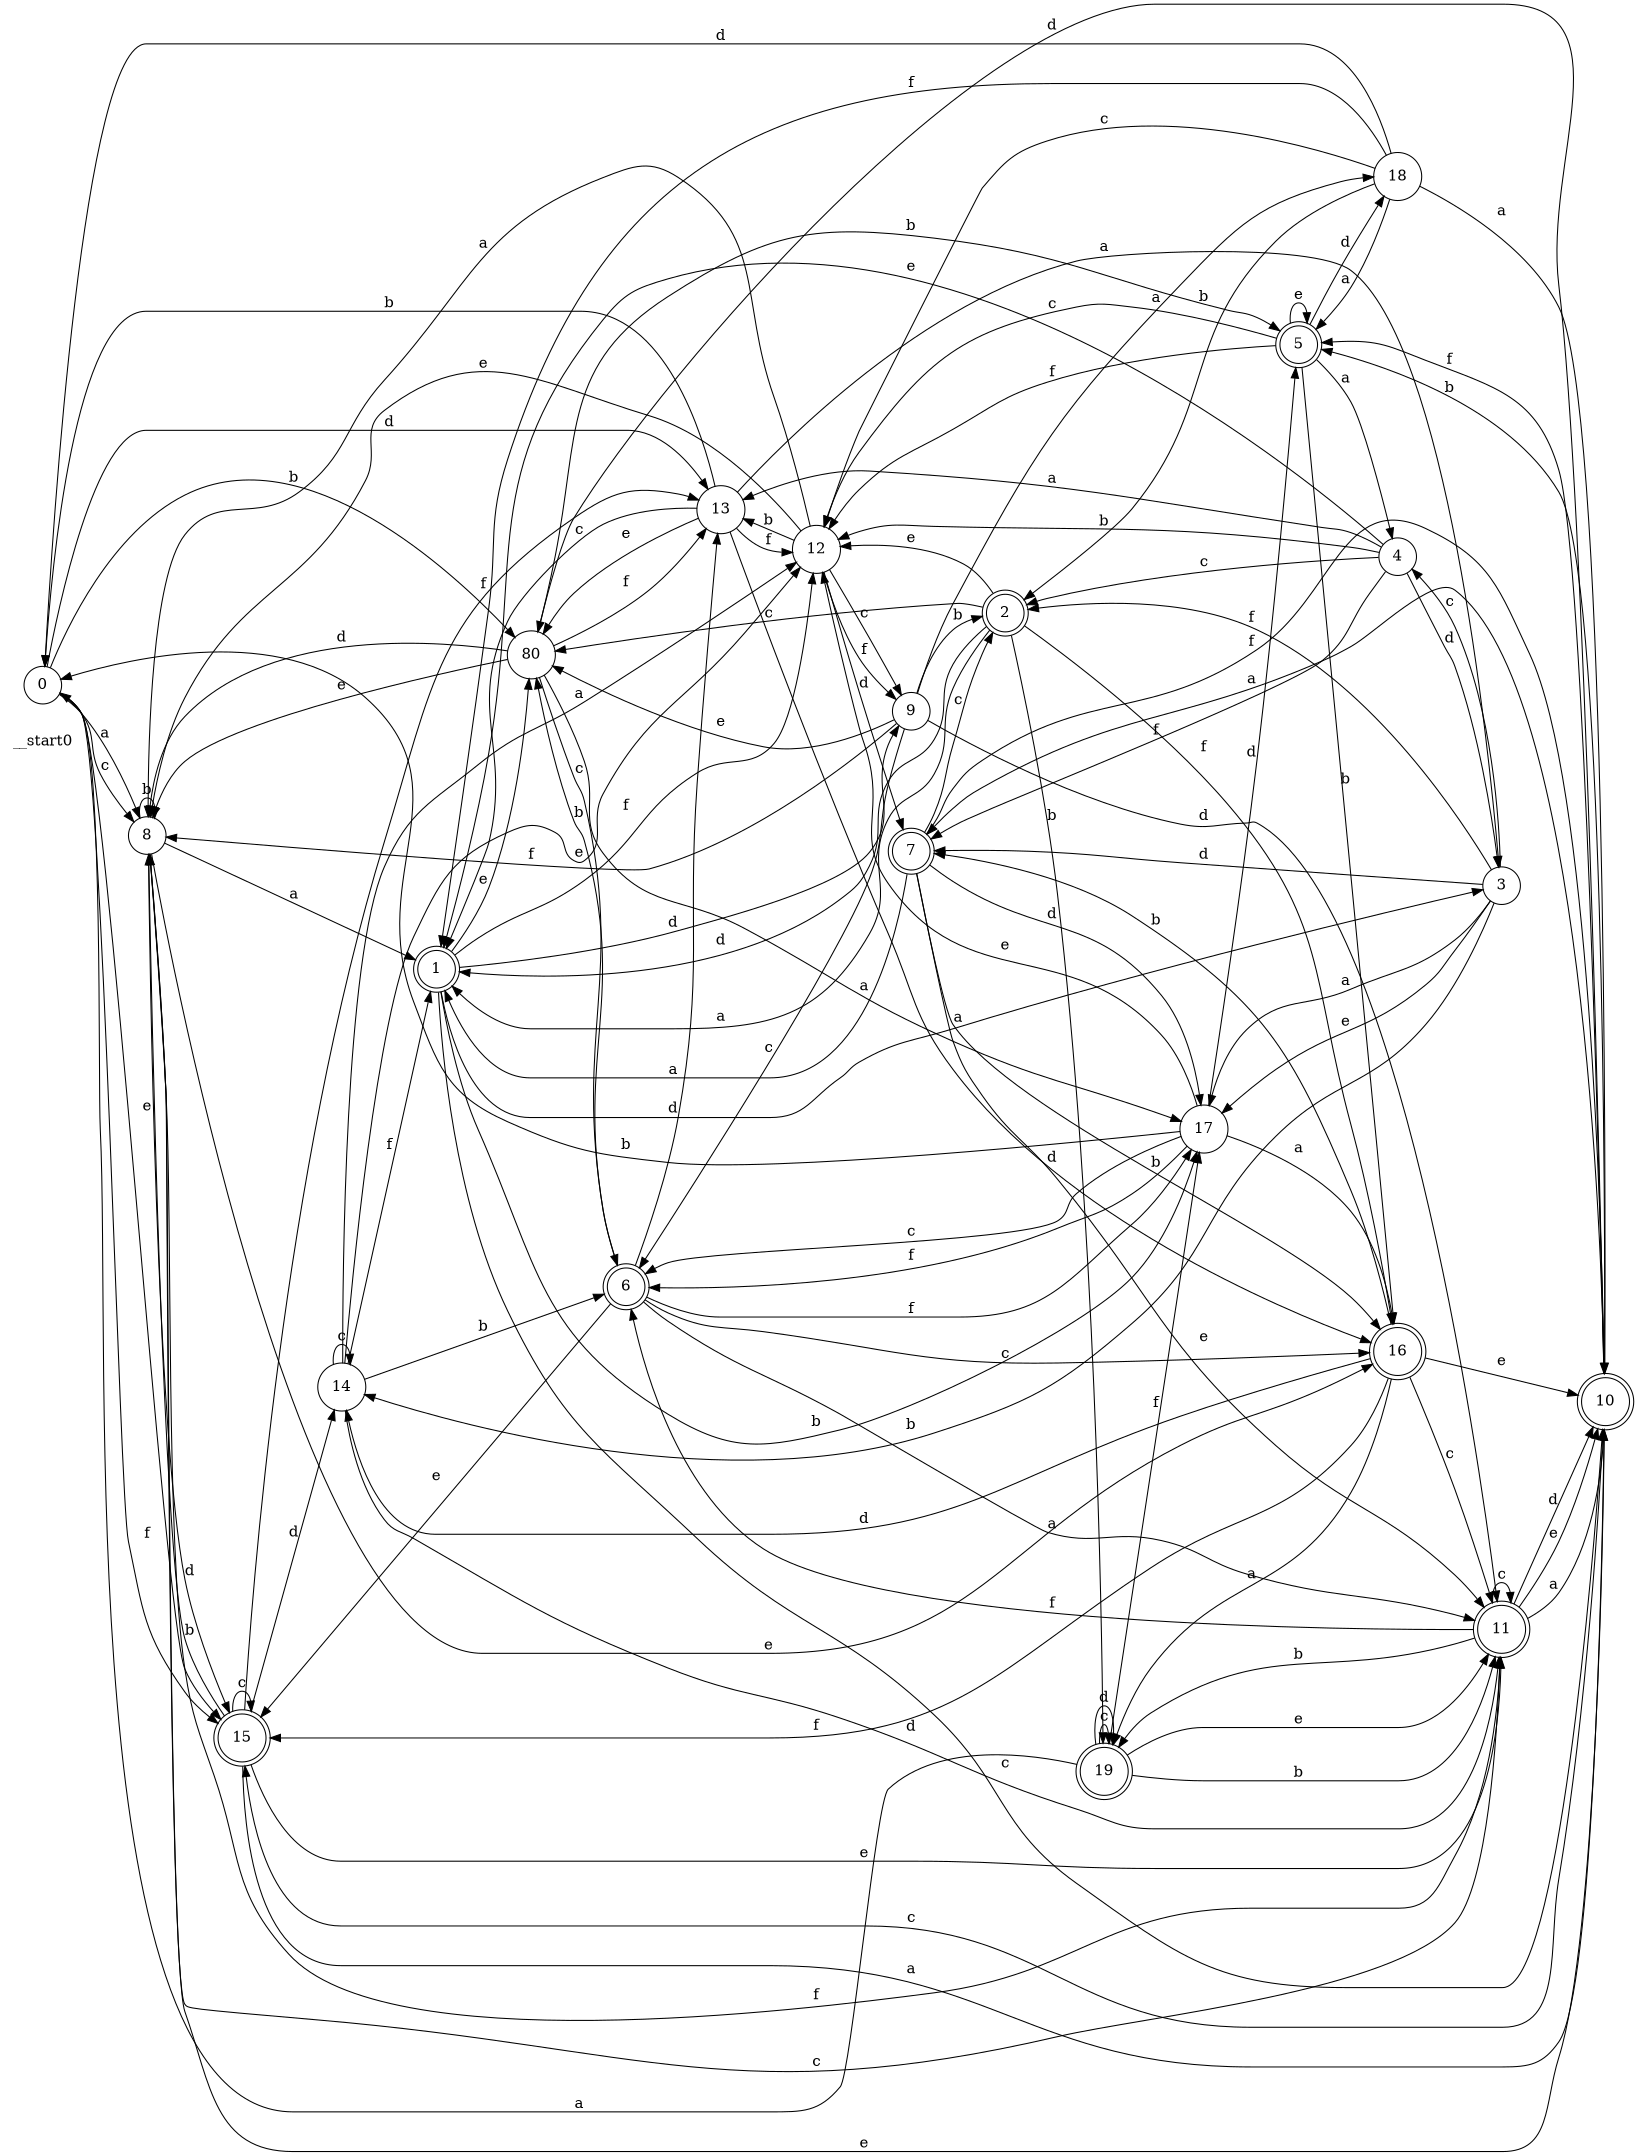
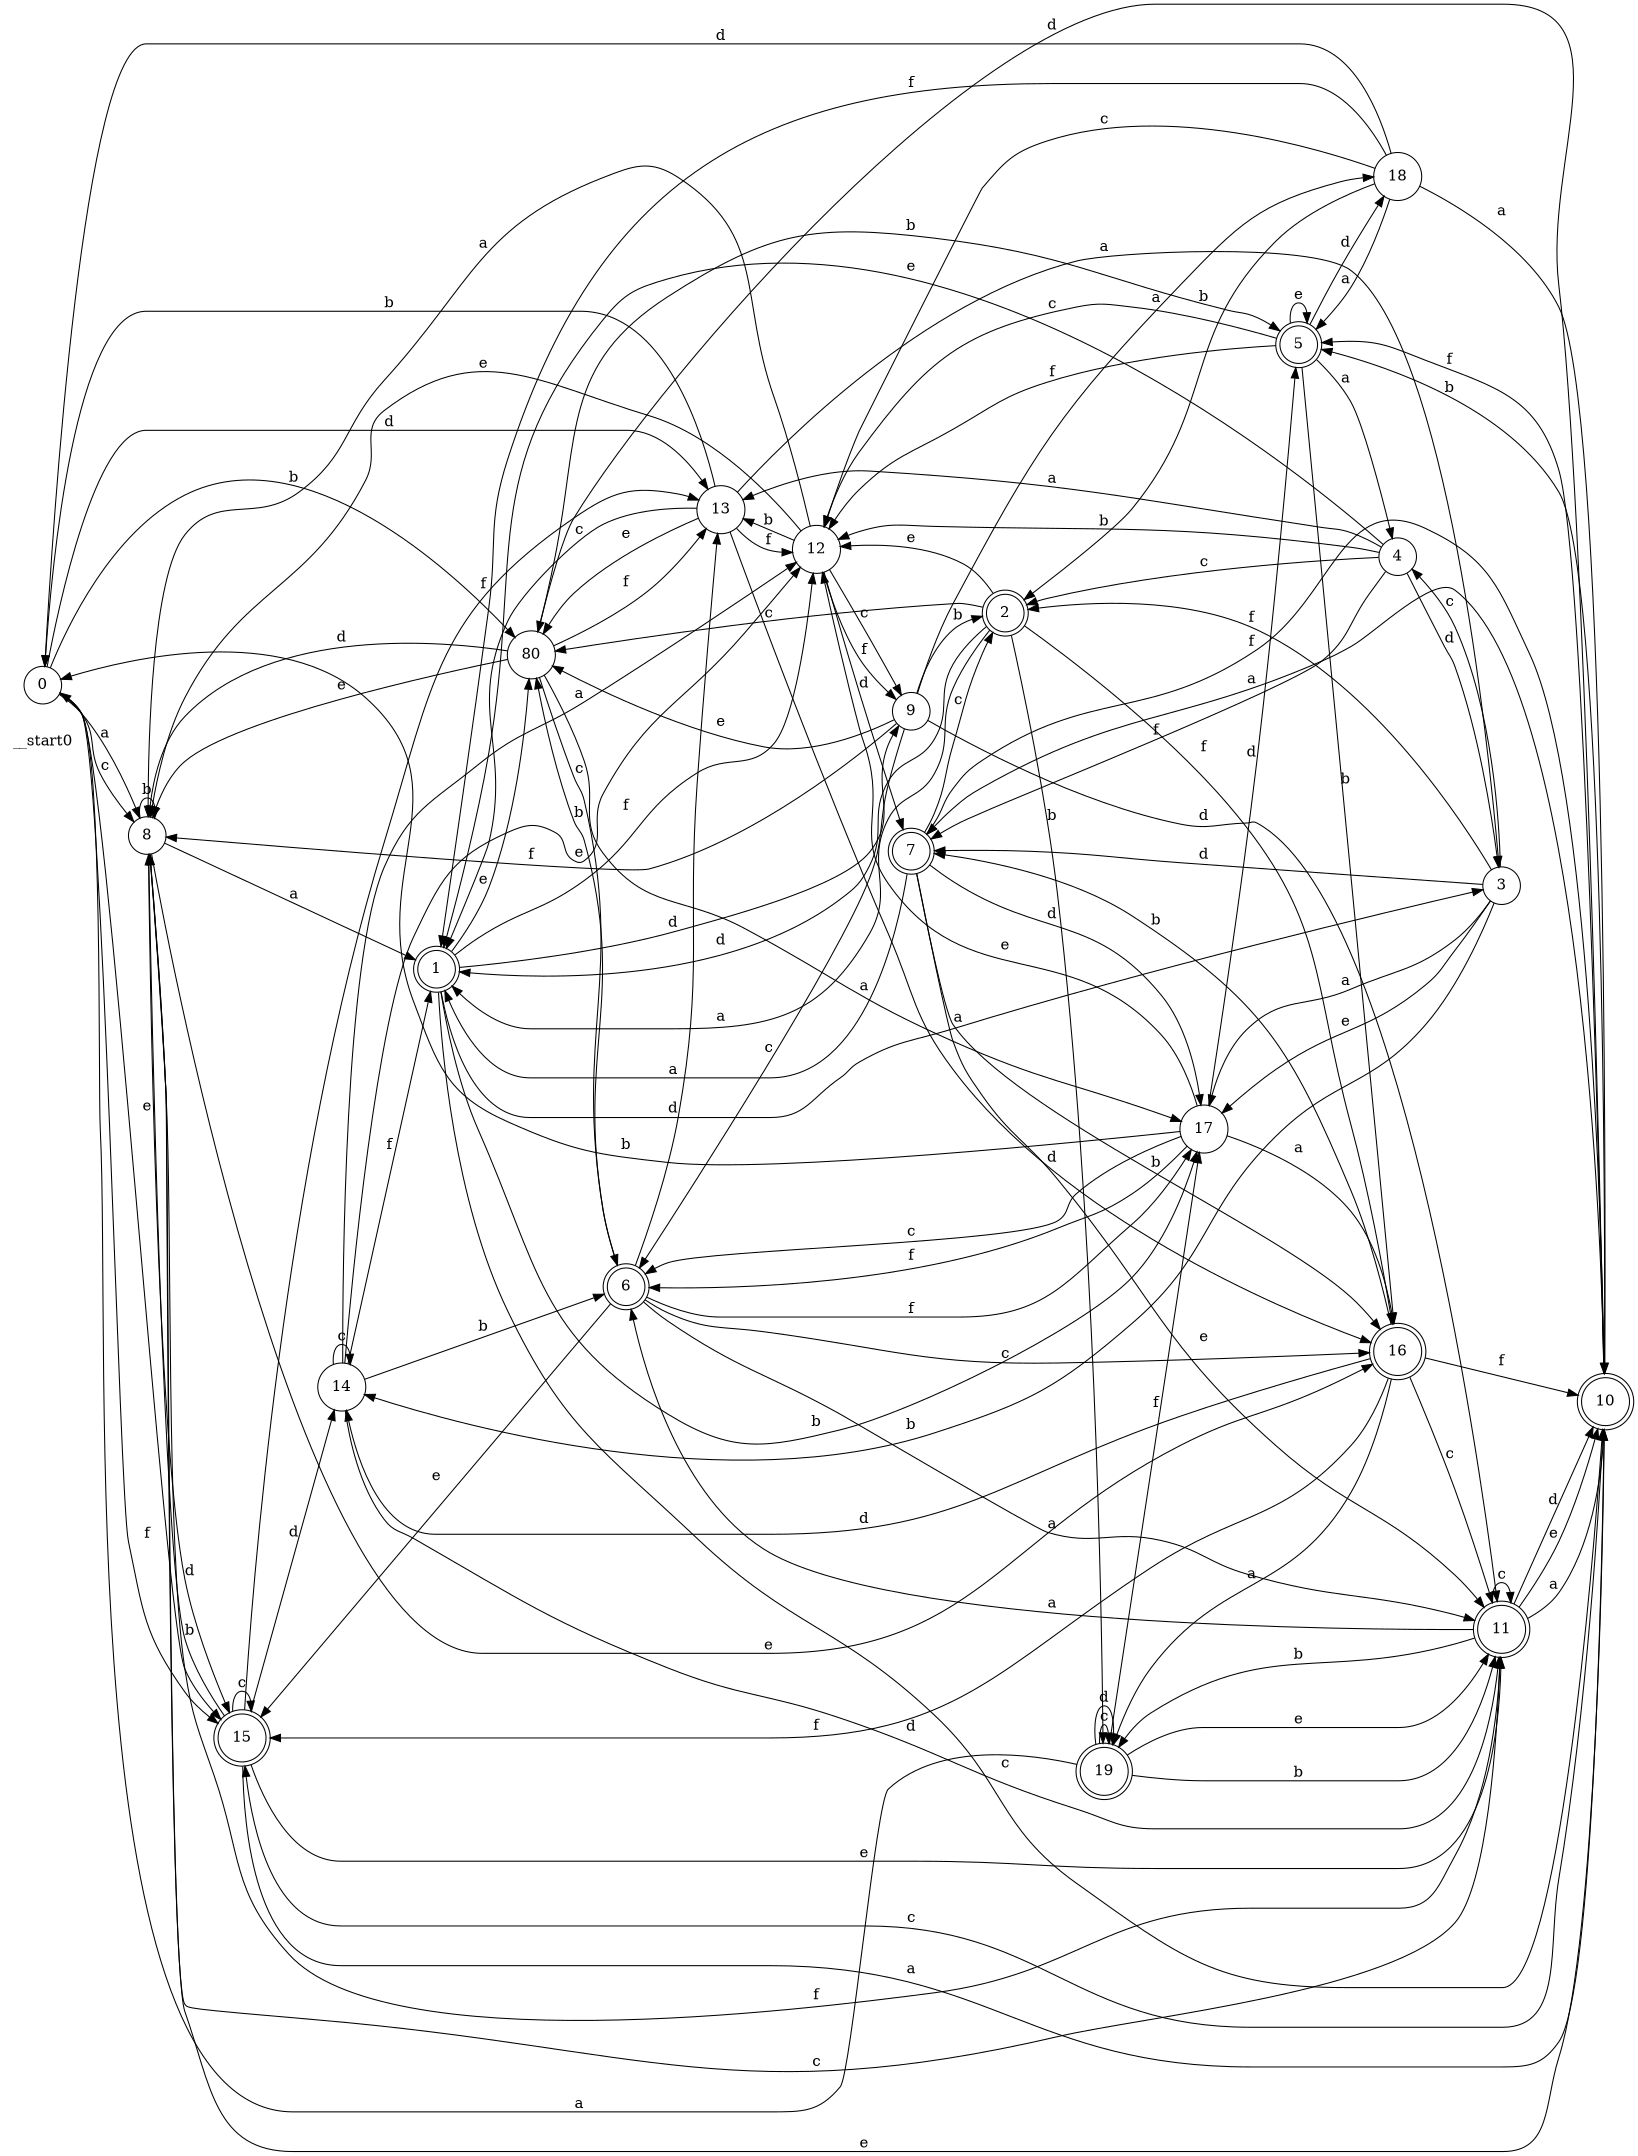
(1502, 1361) -> (1502, 1361)
(1052, 1604) -> (1052, 1604)
